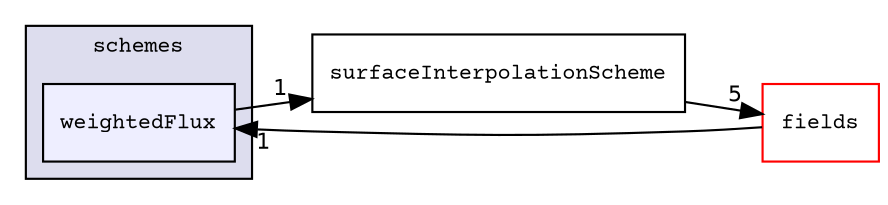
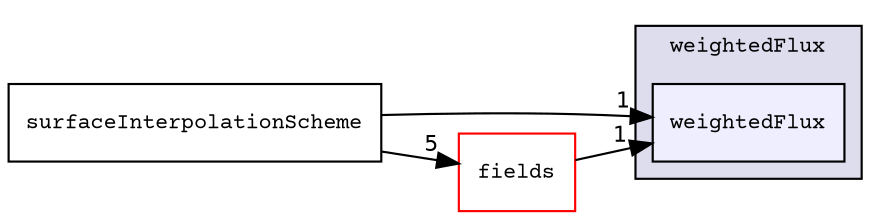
(139, 46) -> (749, 46)
(265, 105) -> (506, 113)
